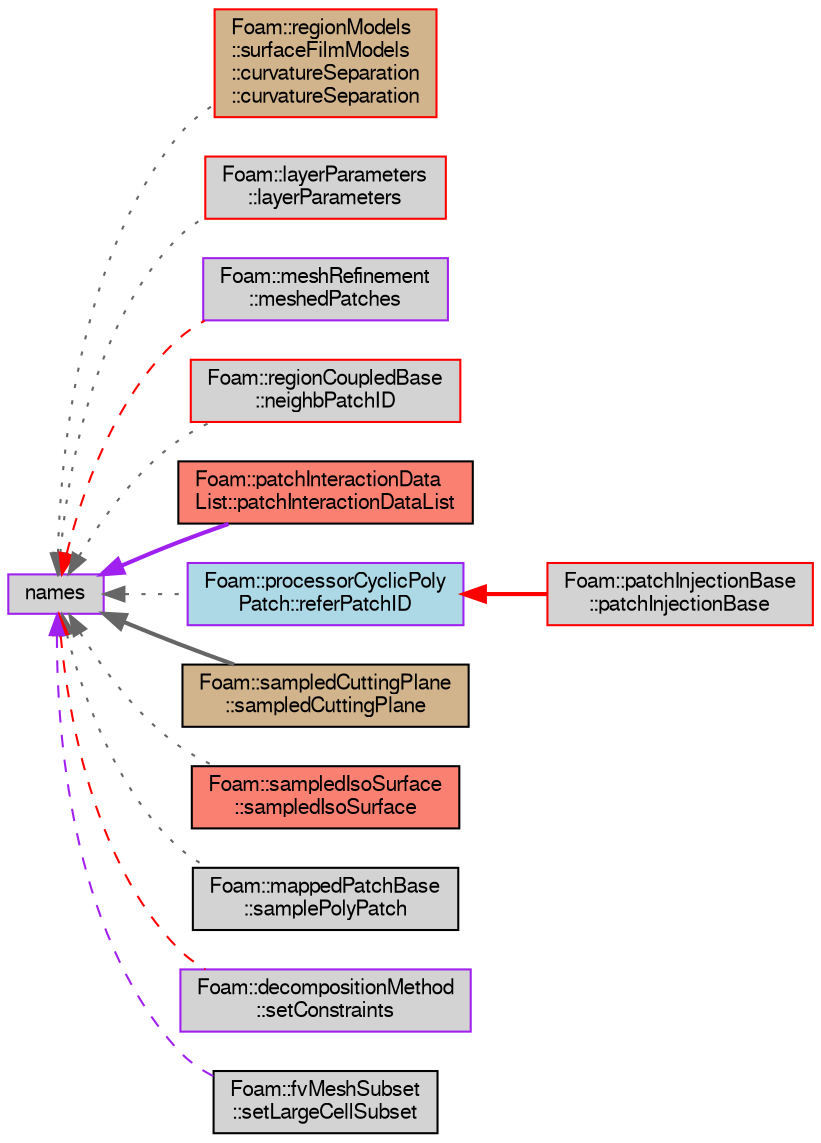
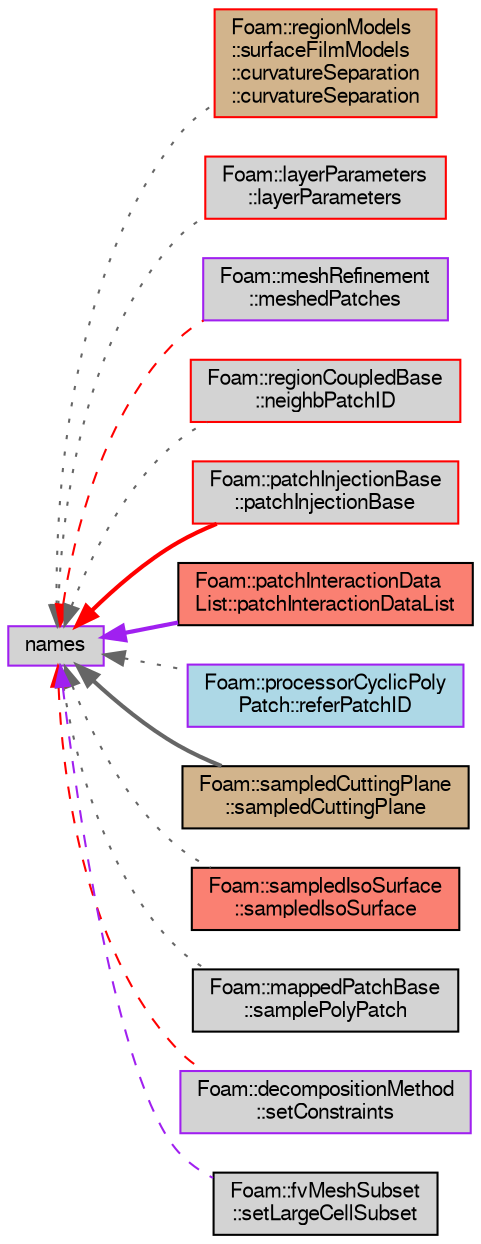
(516, 594) -> (150, 561)
